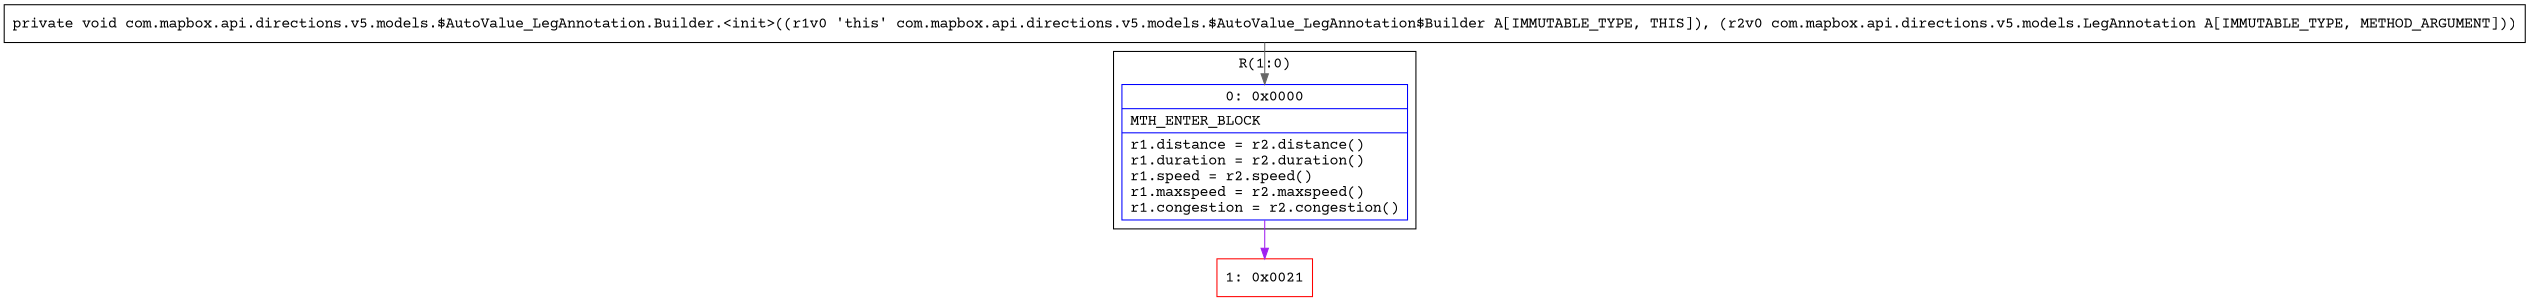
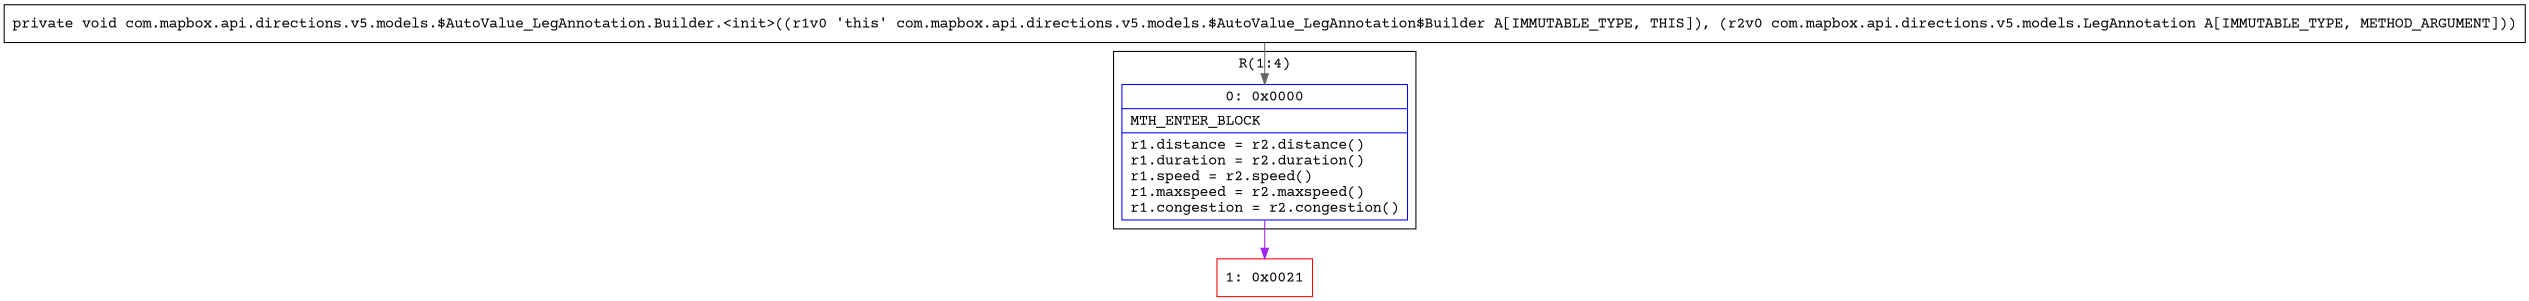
(1265, 64) -> (1265, 64)
